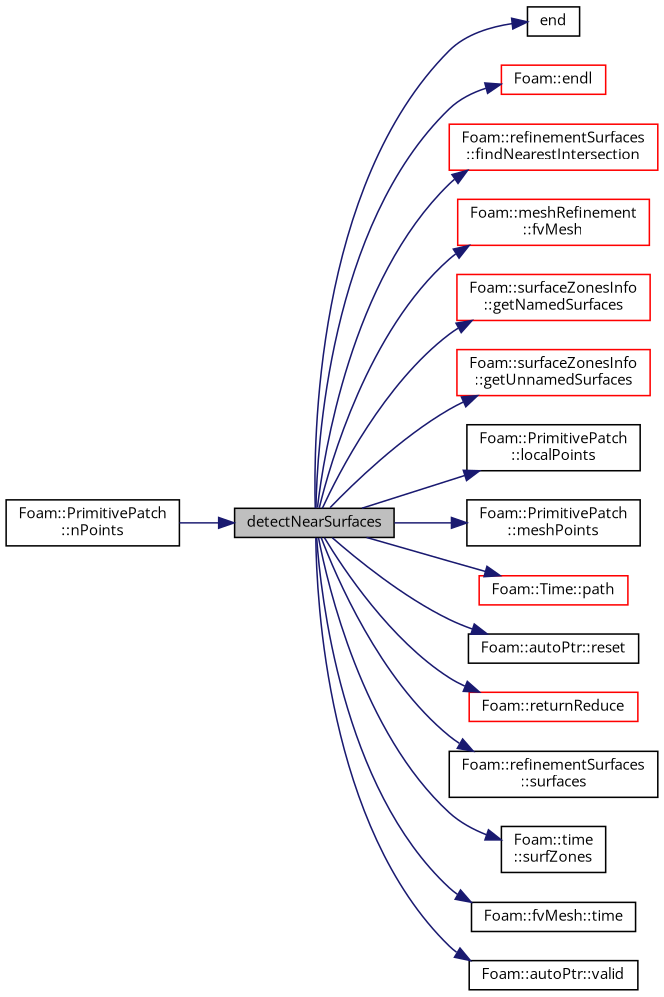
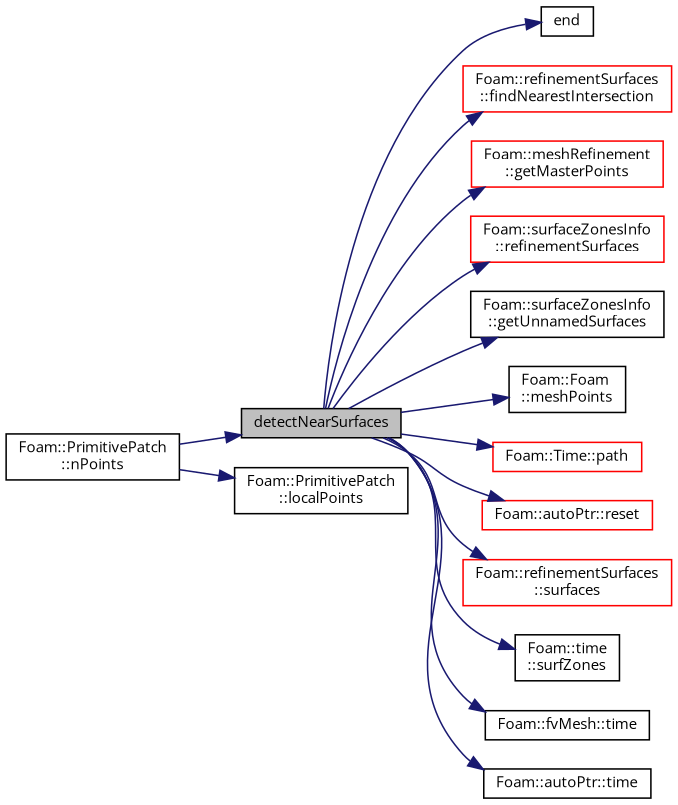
(554, 80) -> none
(554, 222) -> (567, 164)
(554, 297) -> (567, 239)
(554, 373) -> (567, 314)
(413, 492) -> (199, 473)
(554, 523) -> (567, 389)
(554, 649) -> (567, 515)
(554, 707) -> none
(554, 774) -> (567, 583)
(554, 975) -> (567, 784)
